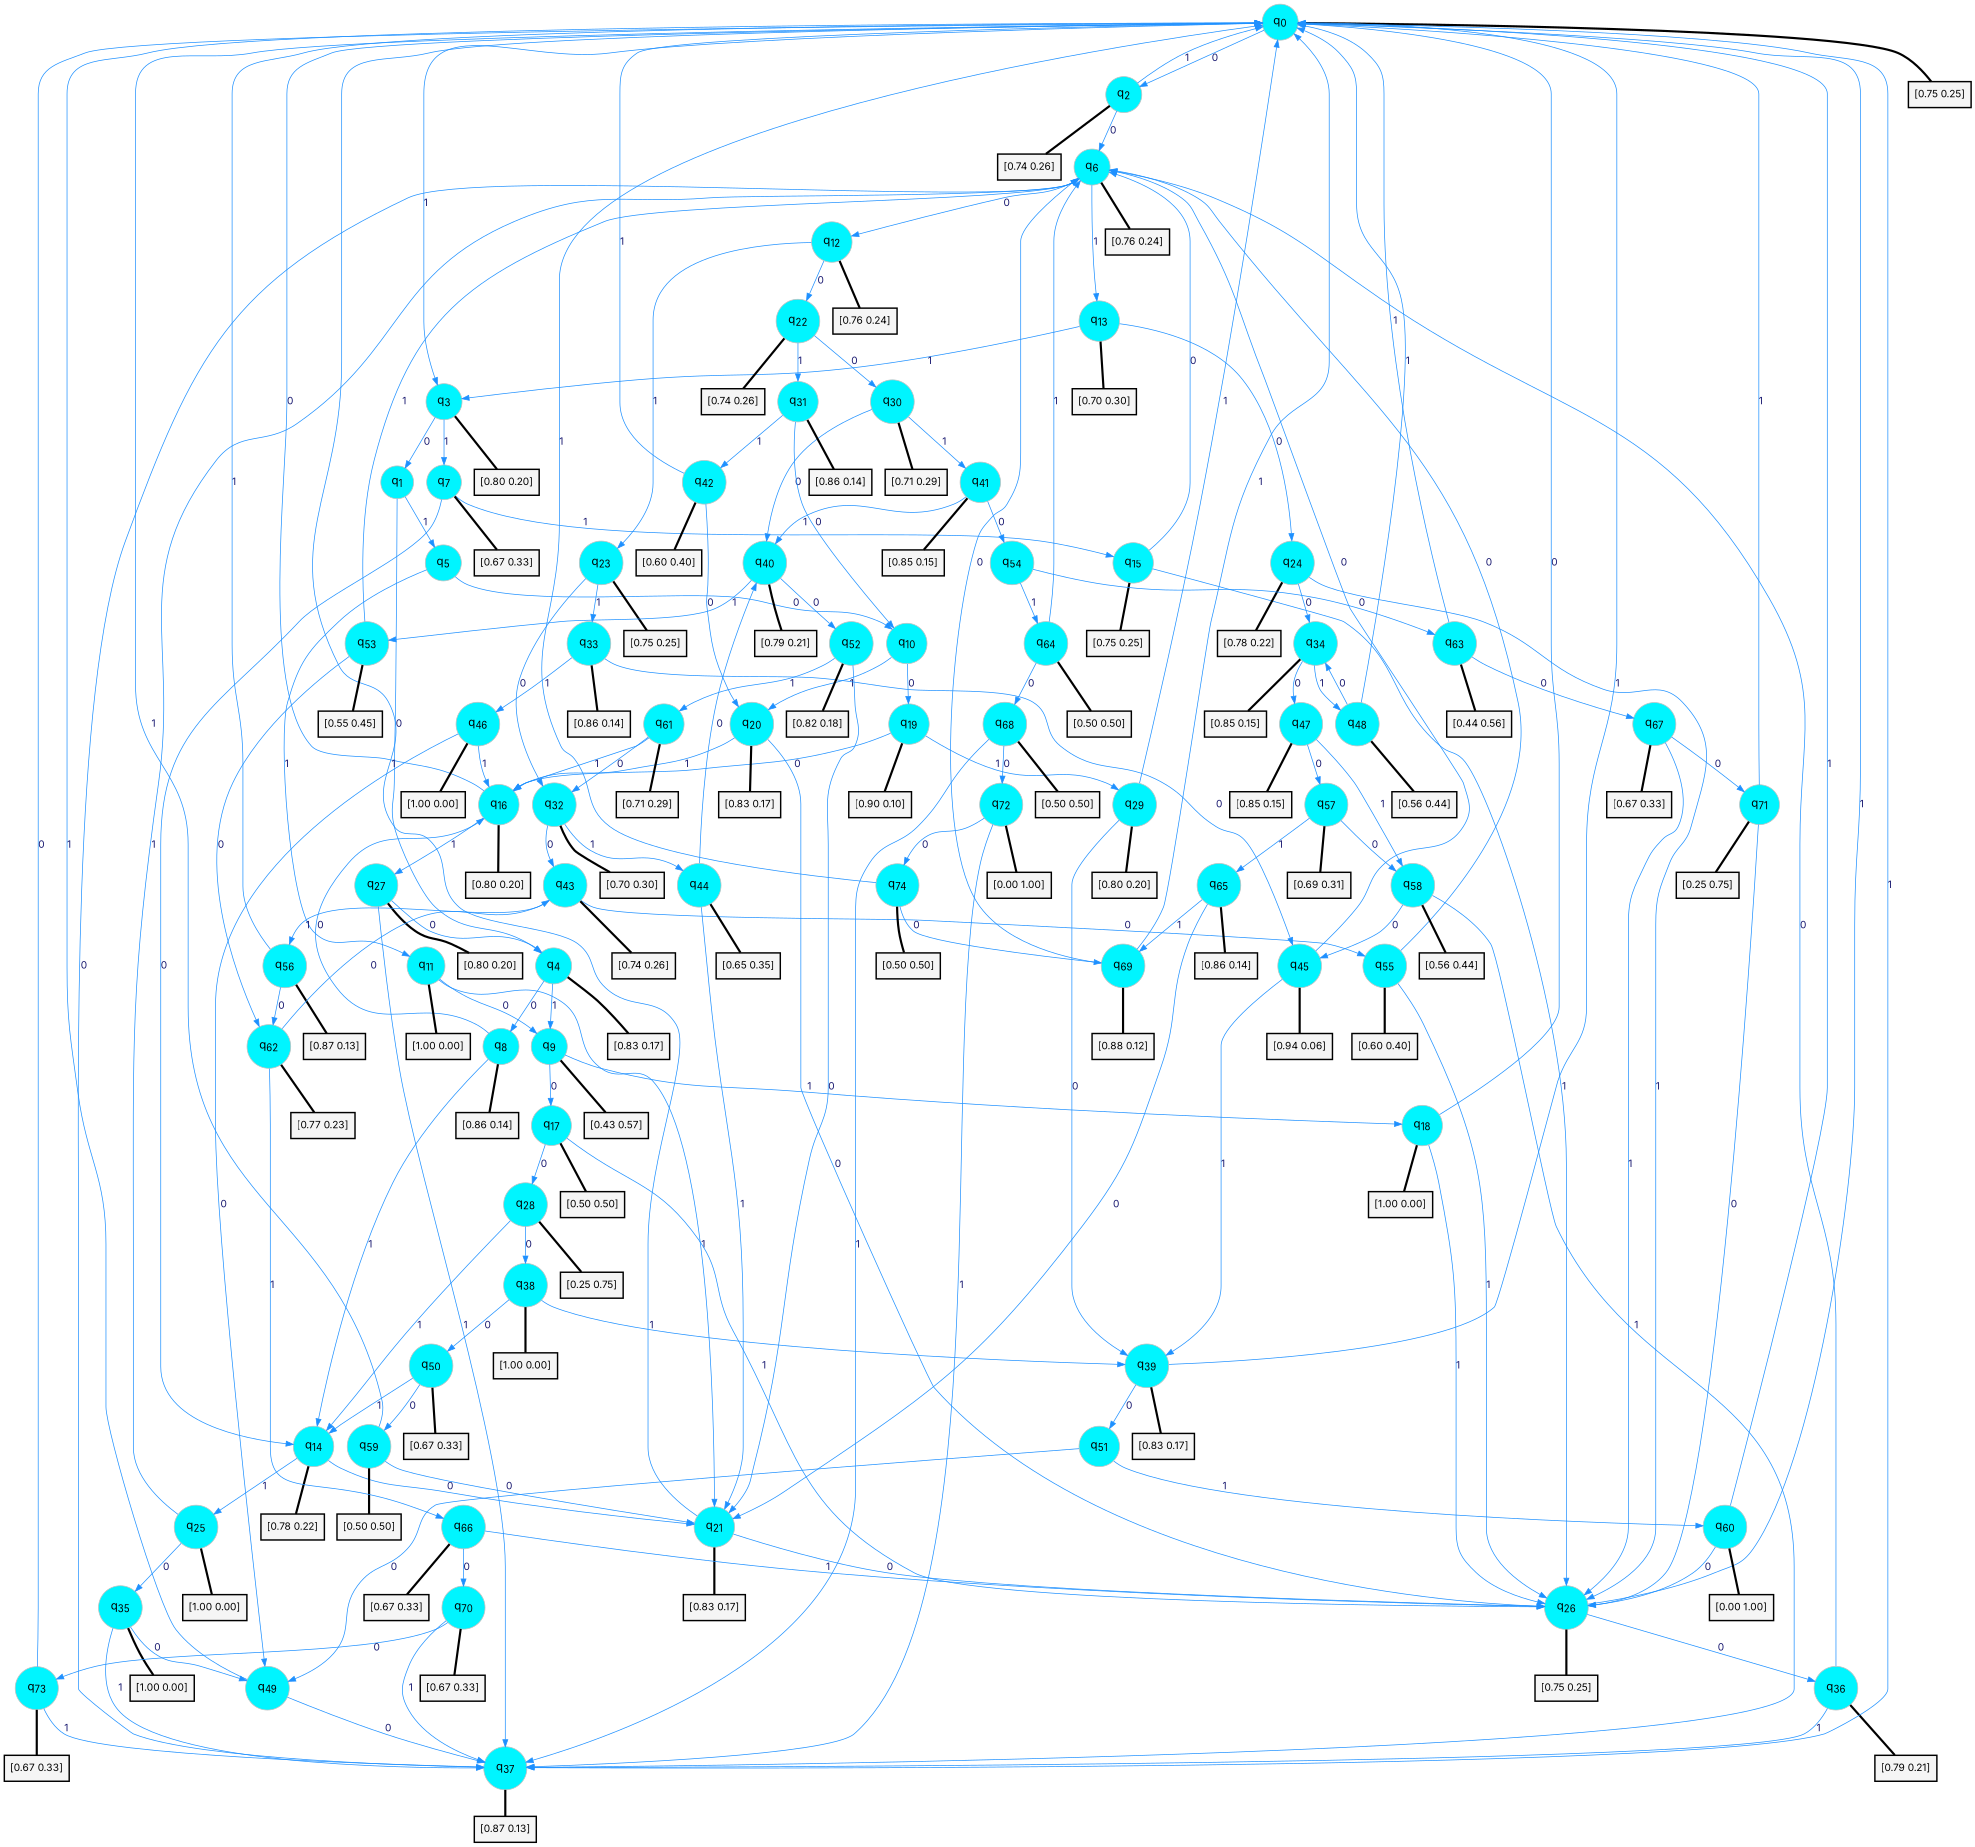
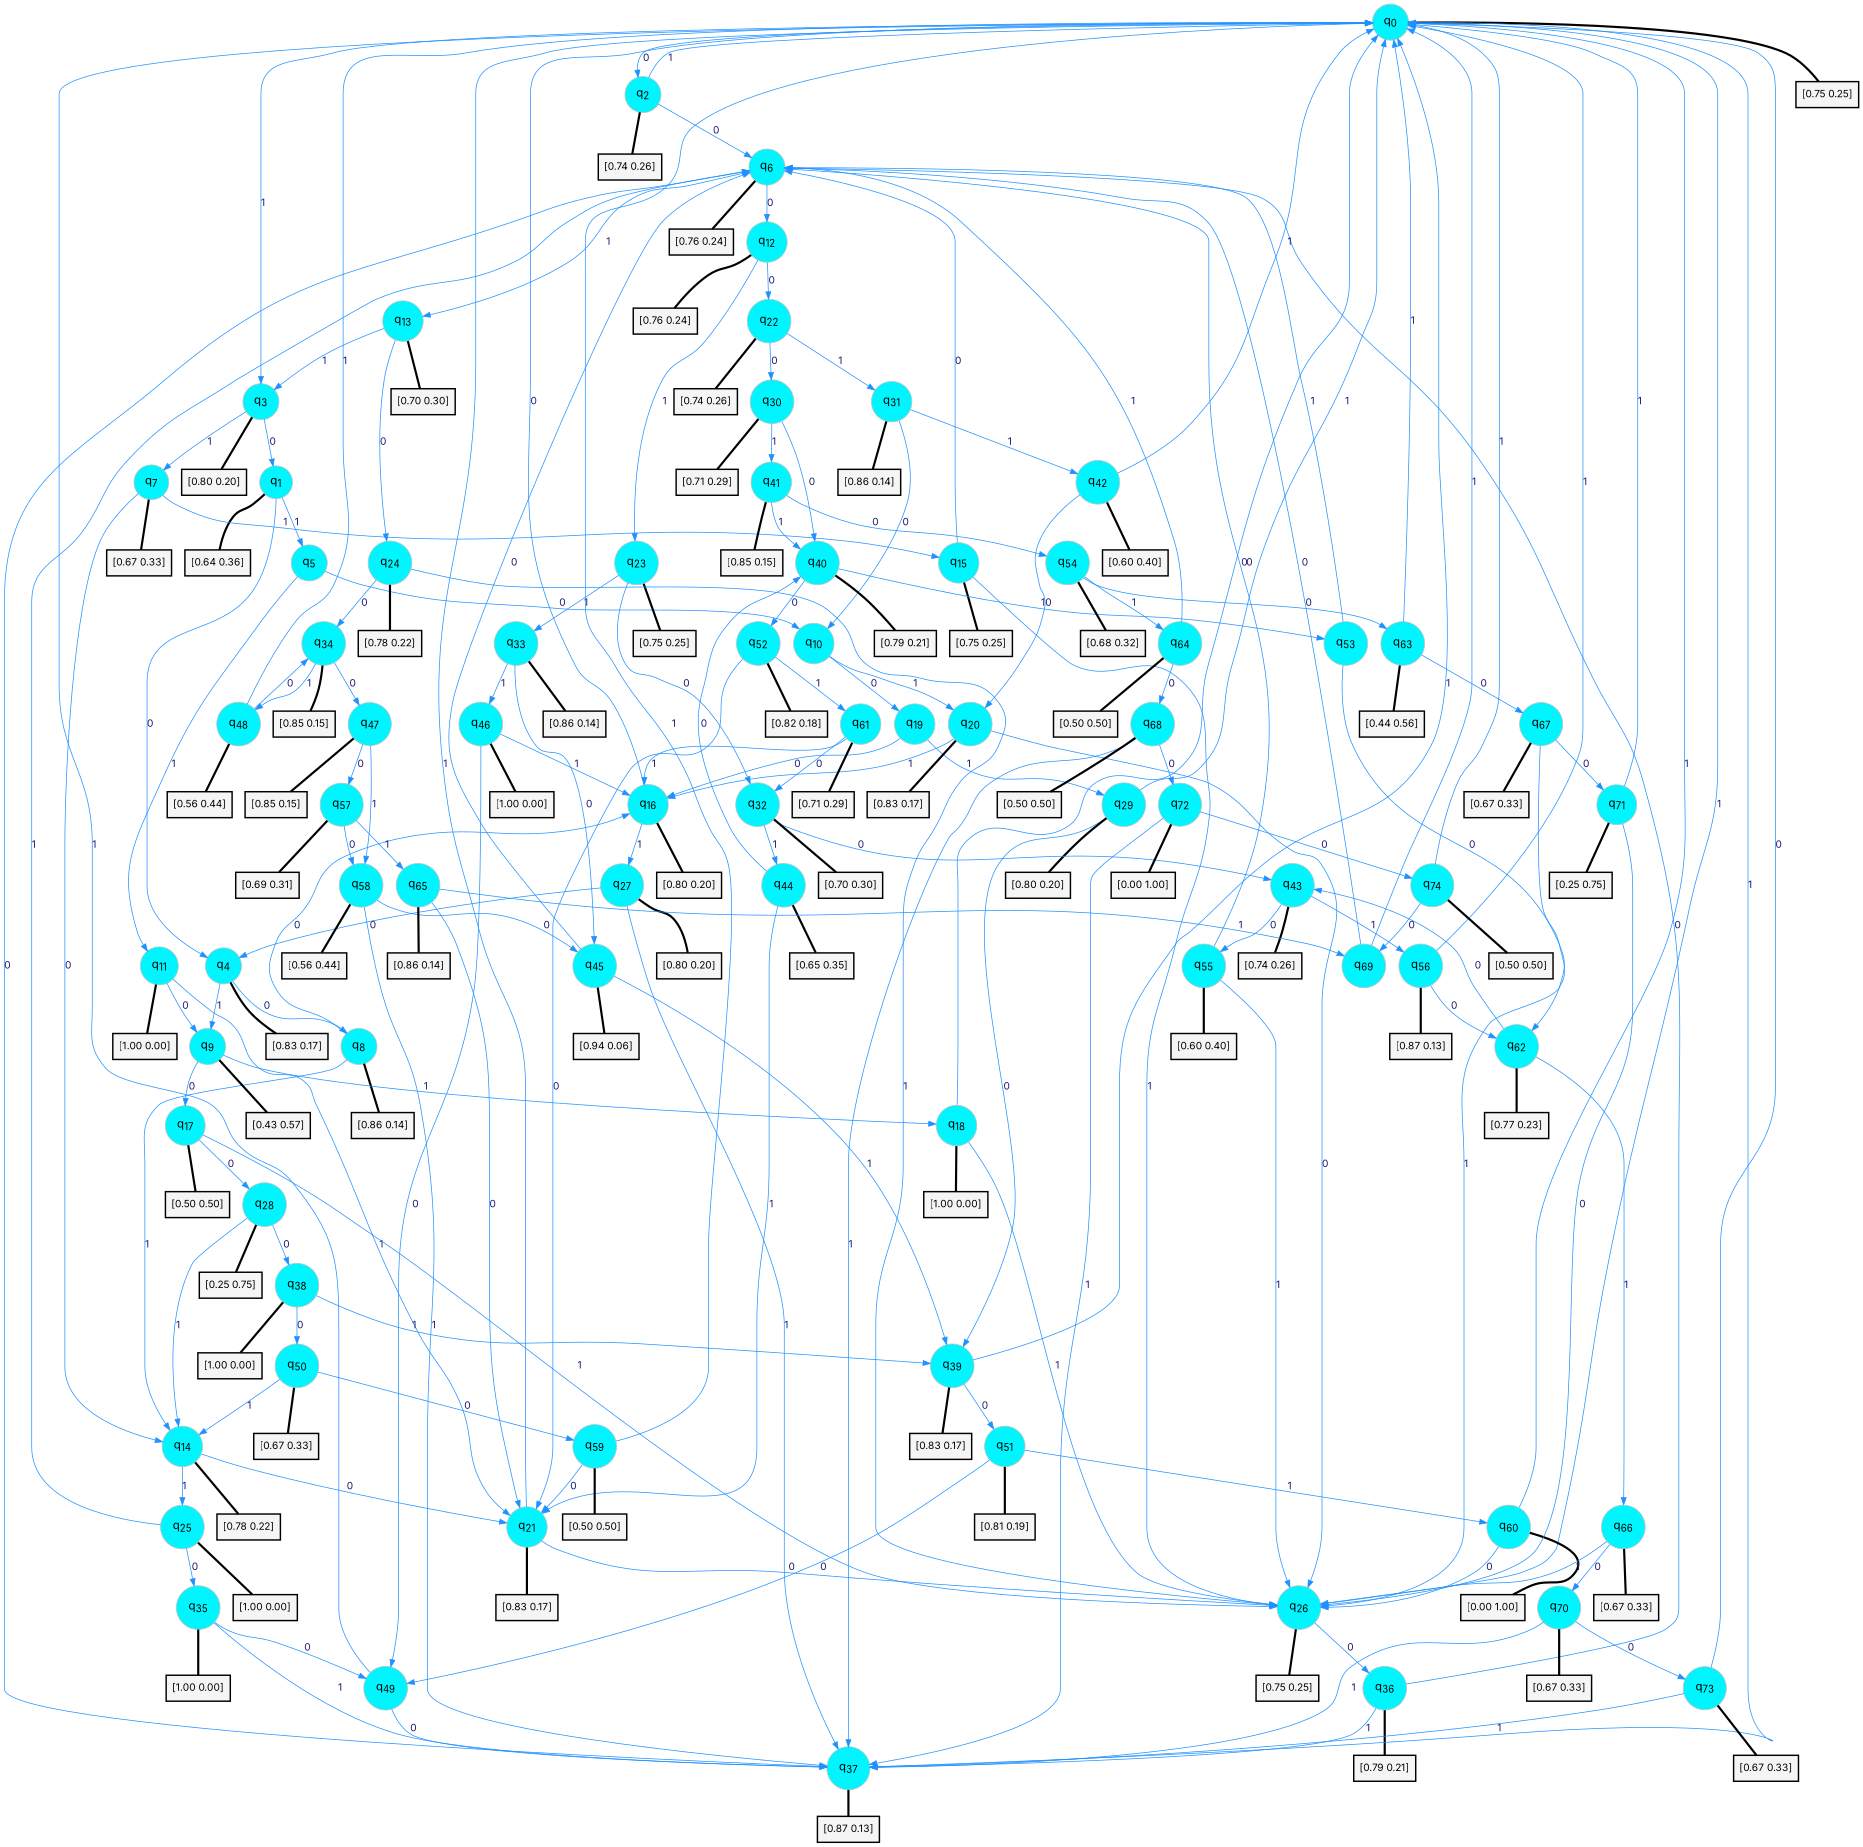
none -> (218, 563)
none -> (1113, 643)
(350, 724) -> none
(880, 805) -> none
(1123, 1047) -> none
none -> (1005, 1527)
